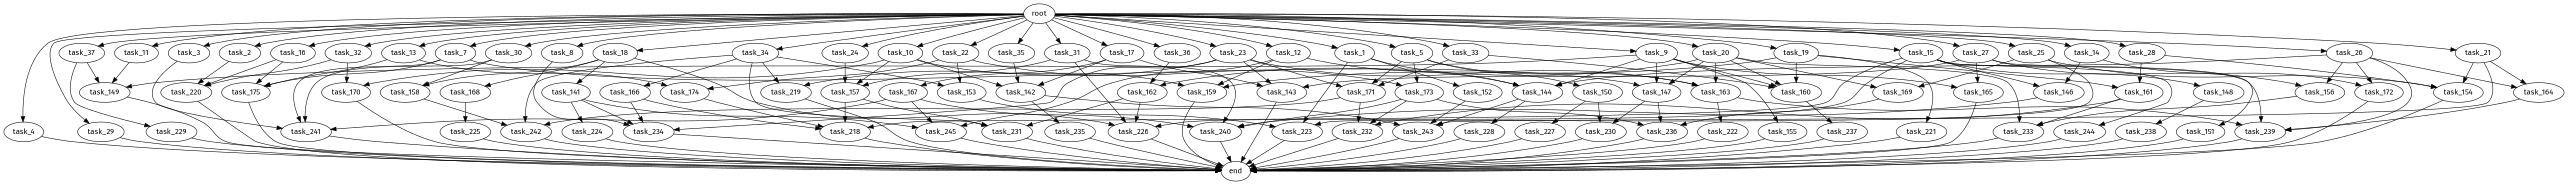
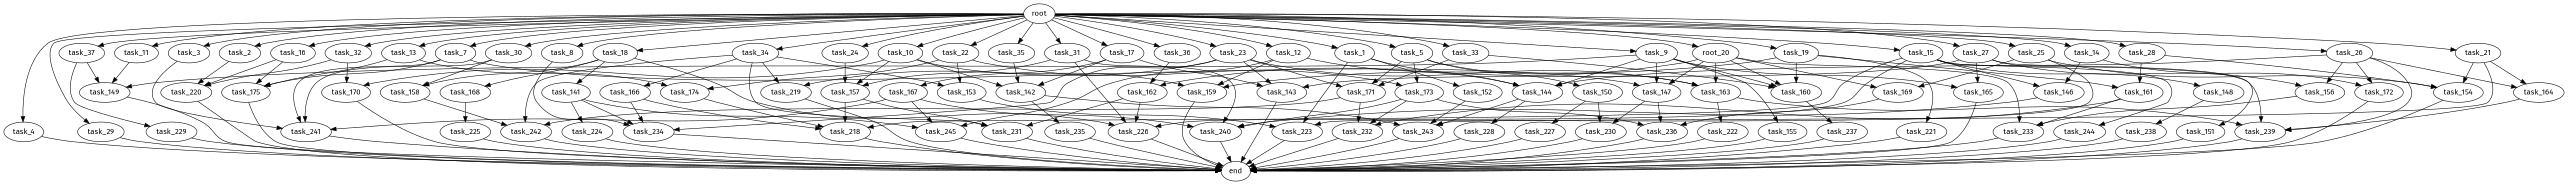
(1716, 53) -> (1716, 53)
